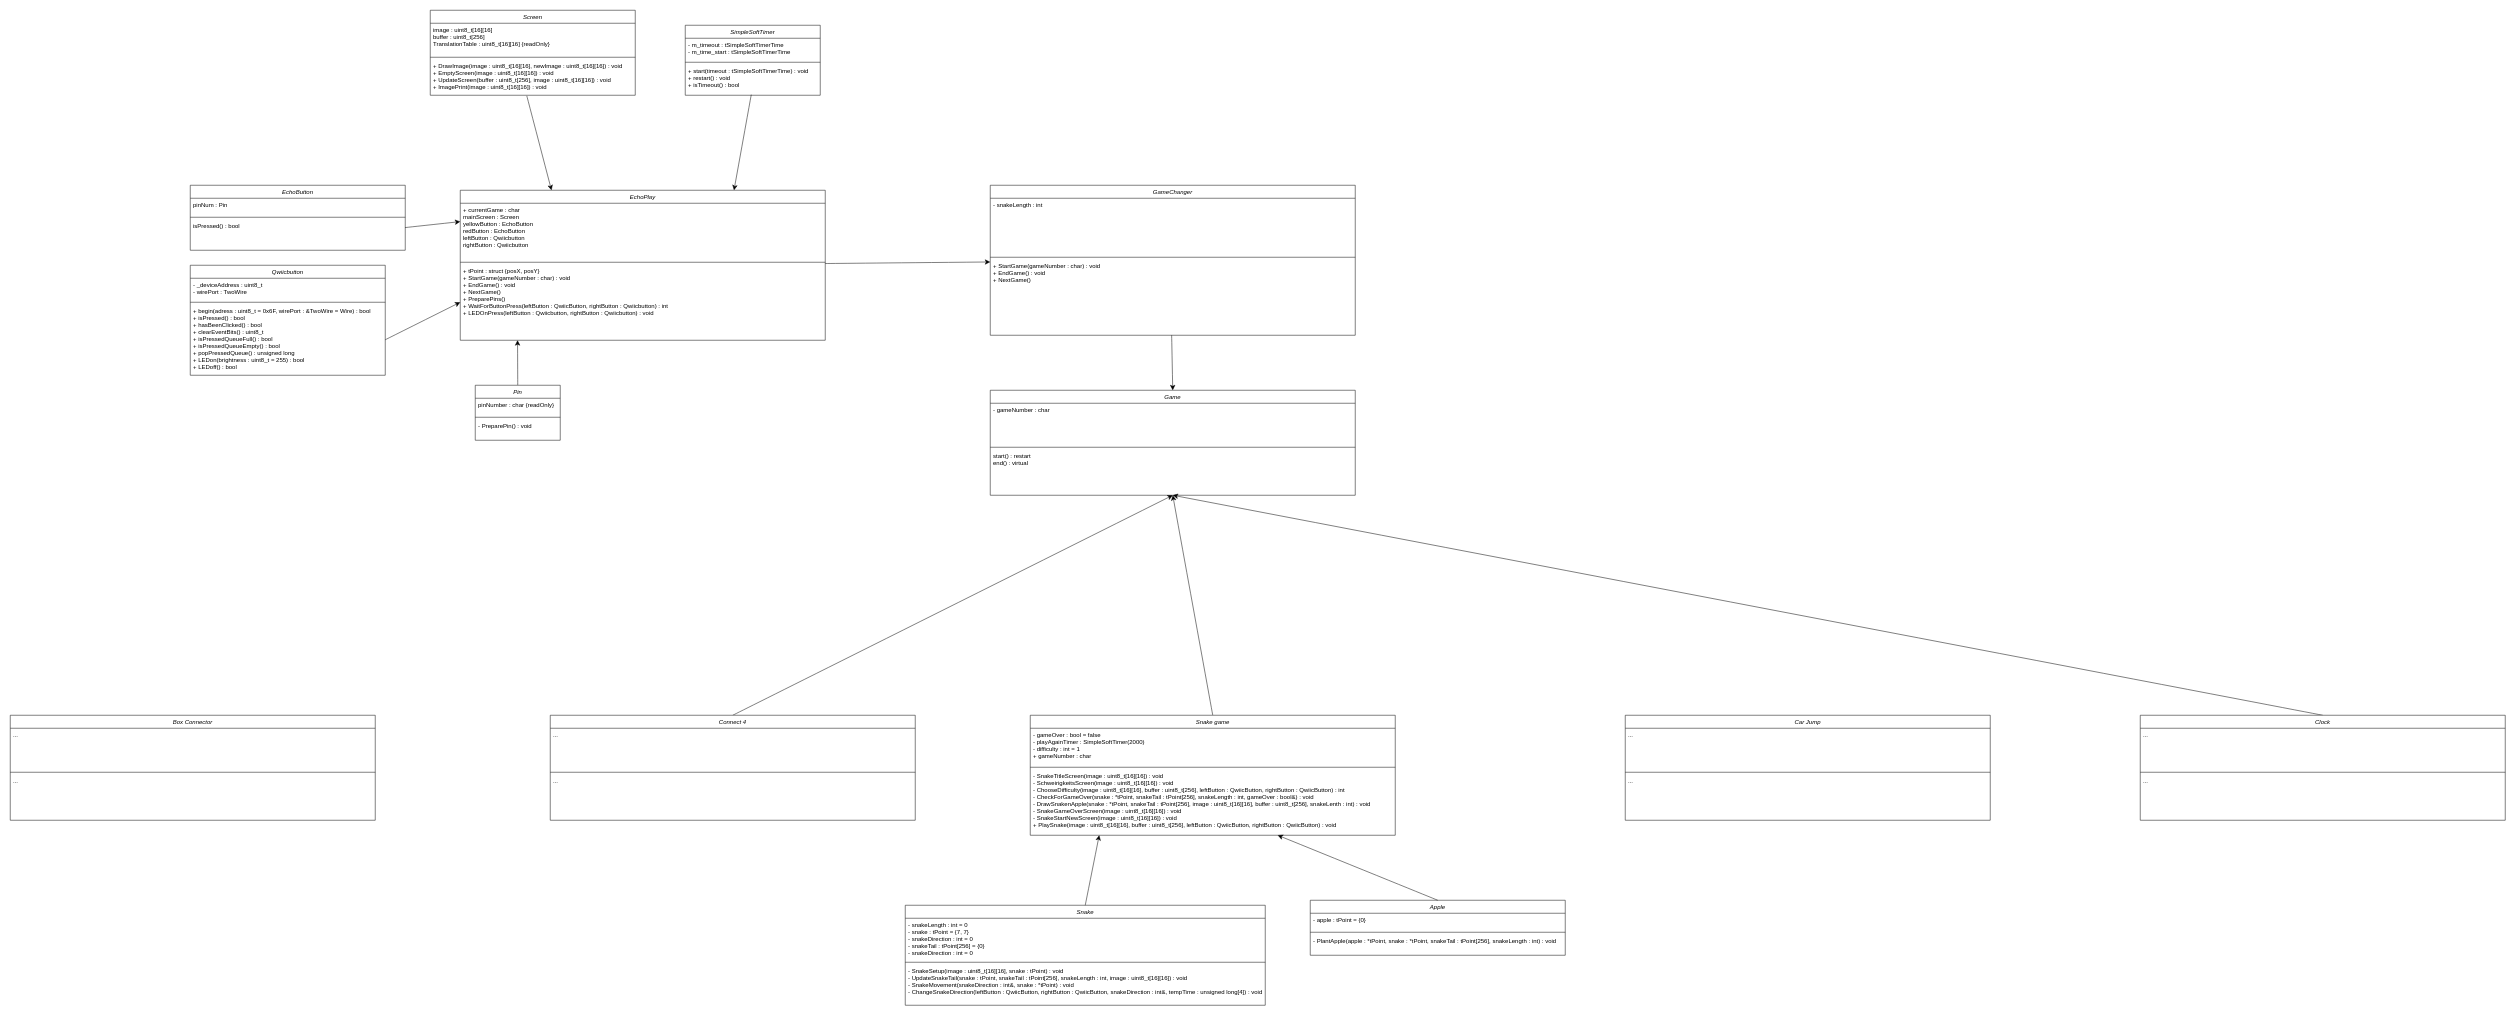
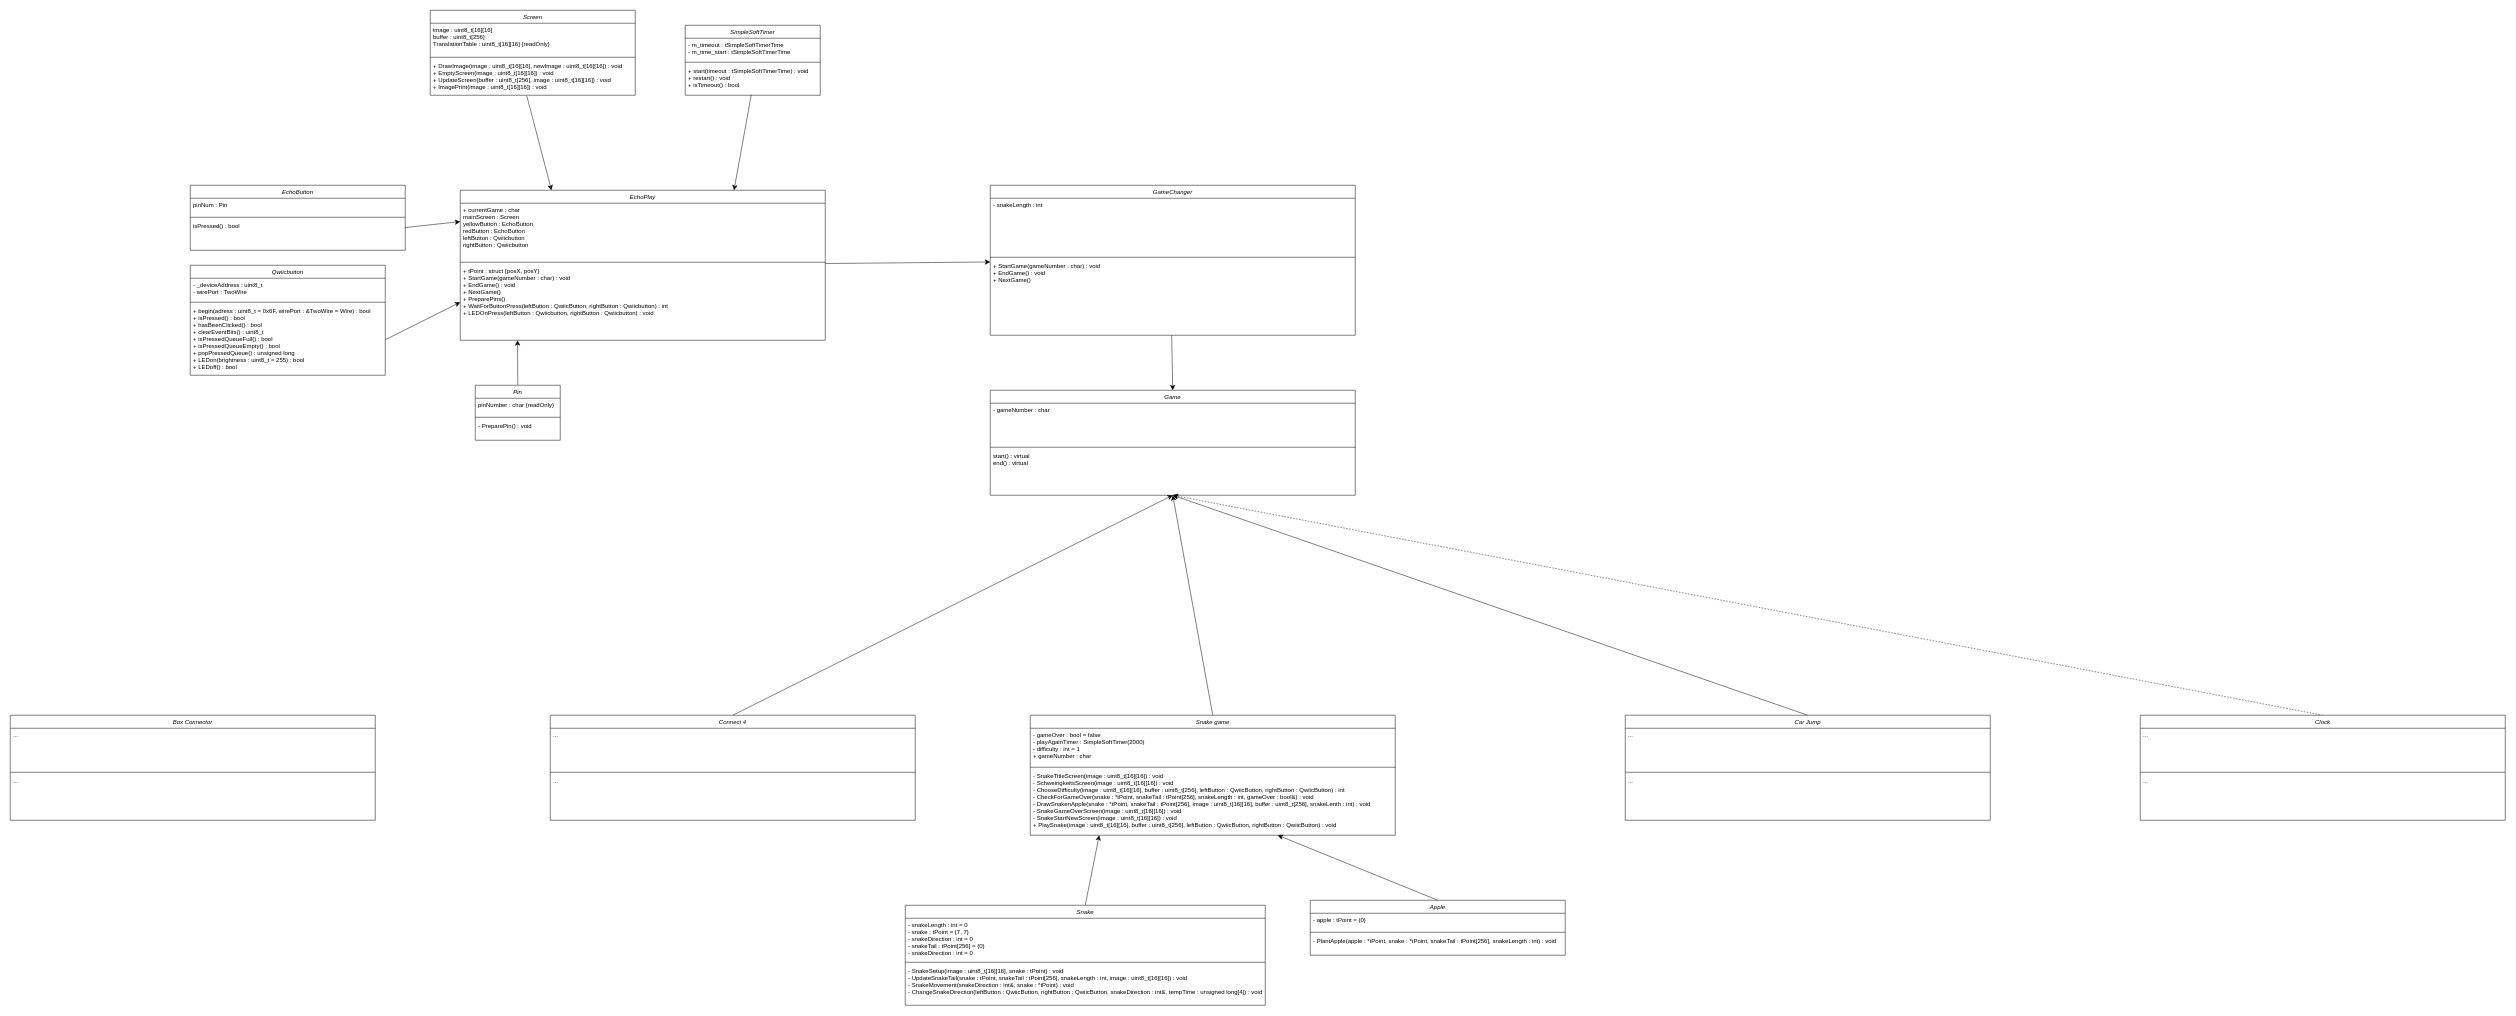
(1019, 456) -> (1018, 456)
none -> (1491, 605)
(1751, 606) -> (1751, 606)
